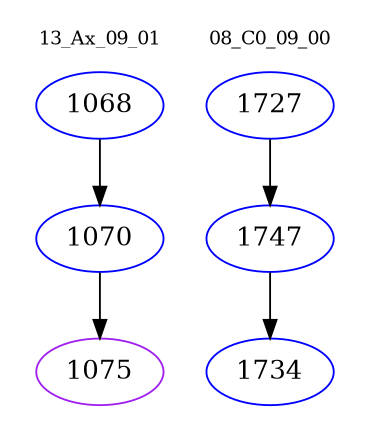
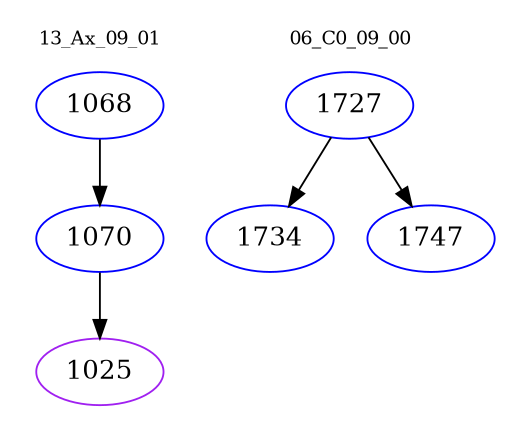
(270, 40) -> (351, 40)
(270, 296) -> (315, 164)
(100, 372) -> (100, 372)
